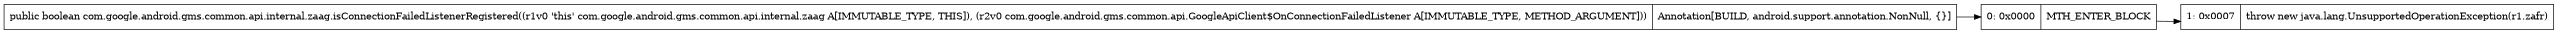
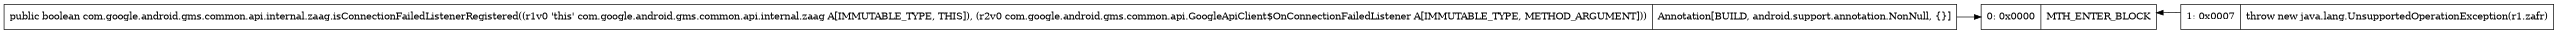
(2165, 21) -> (2172, 13)
